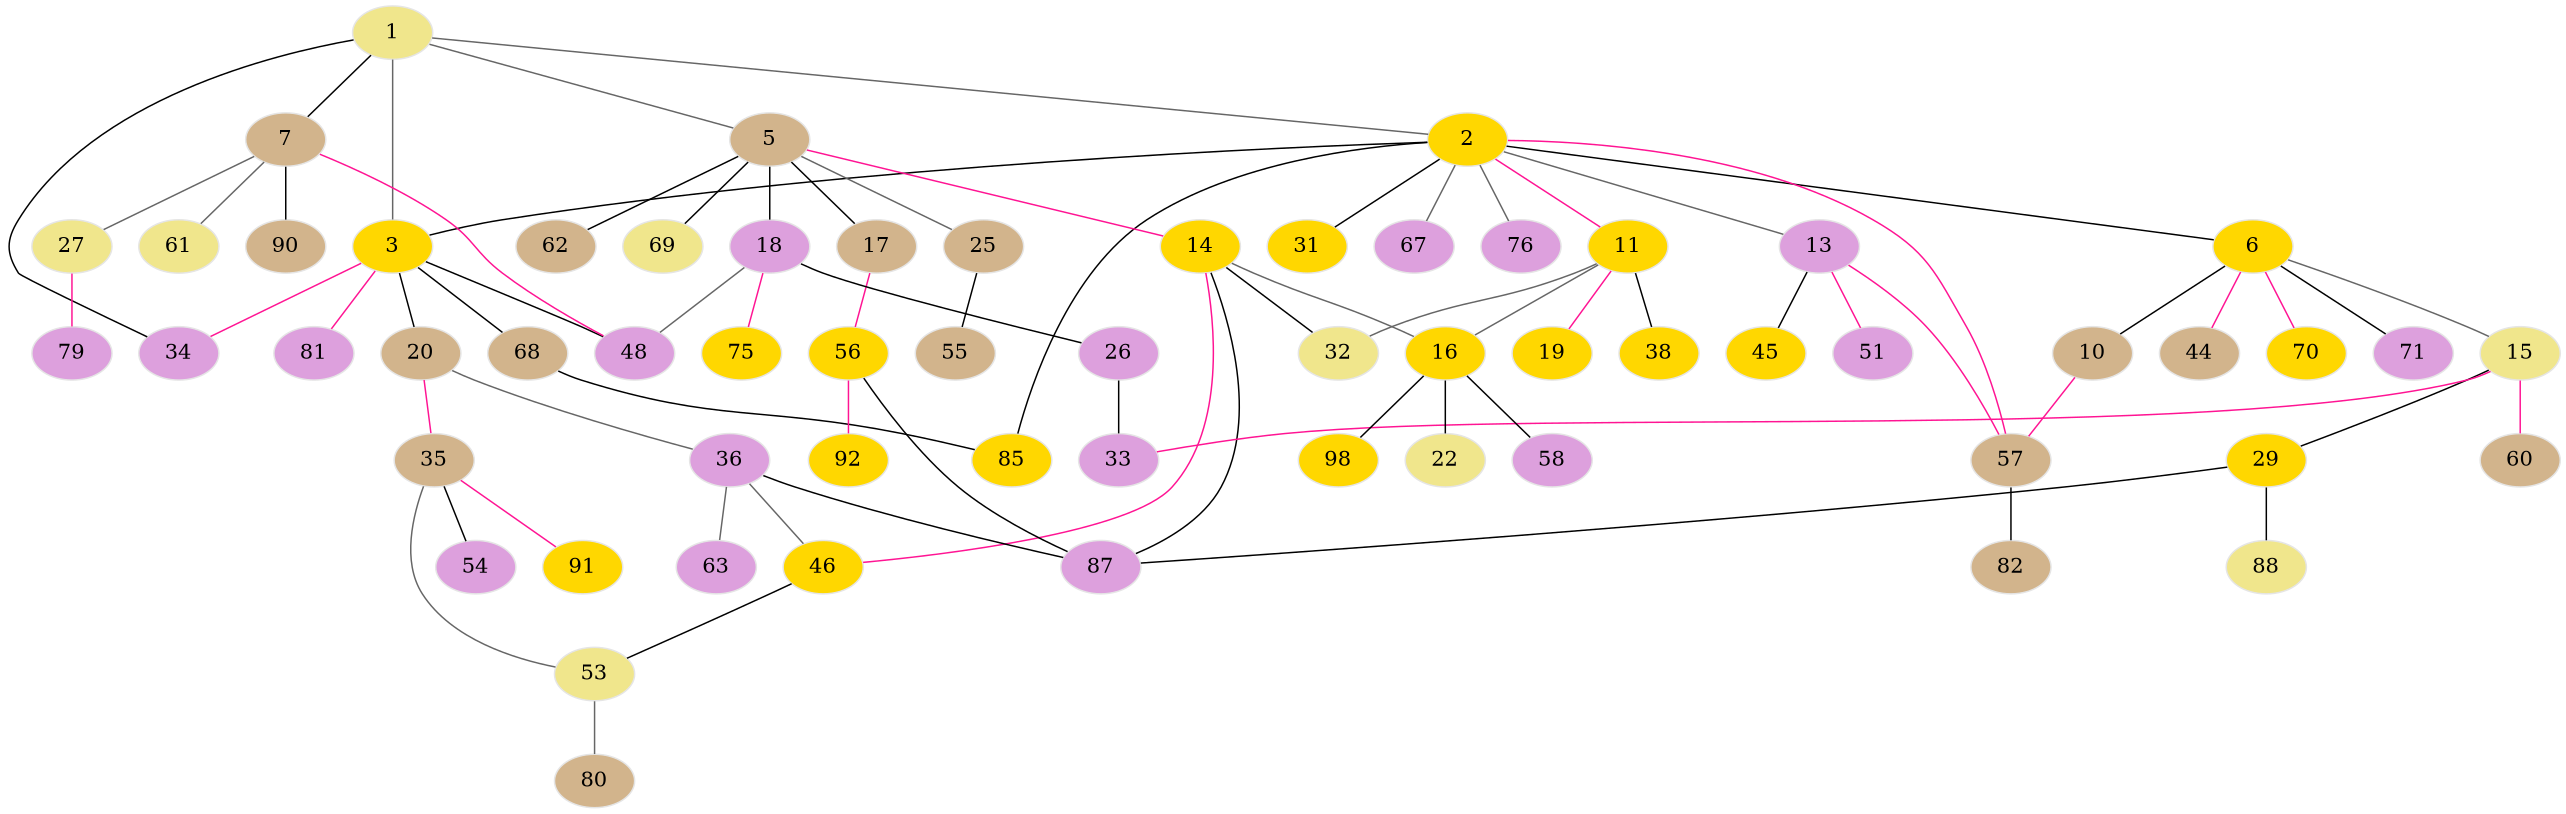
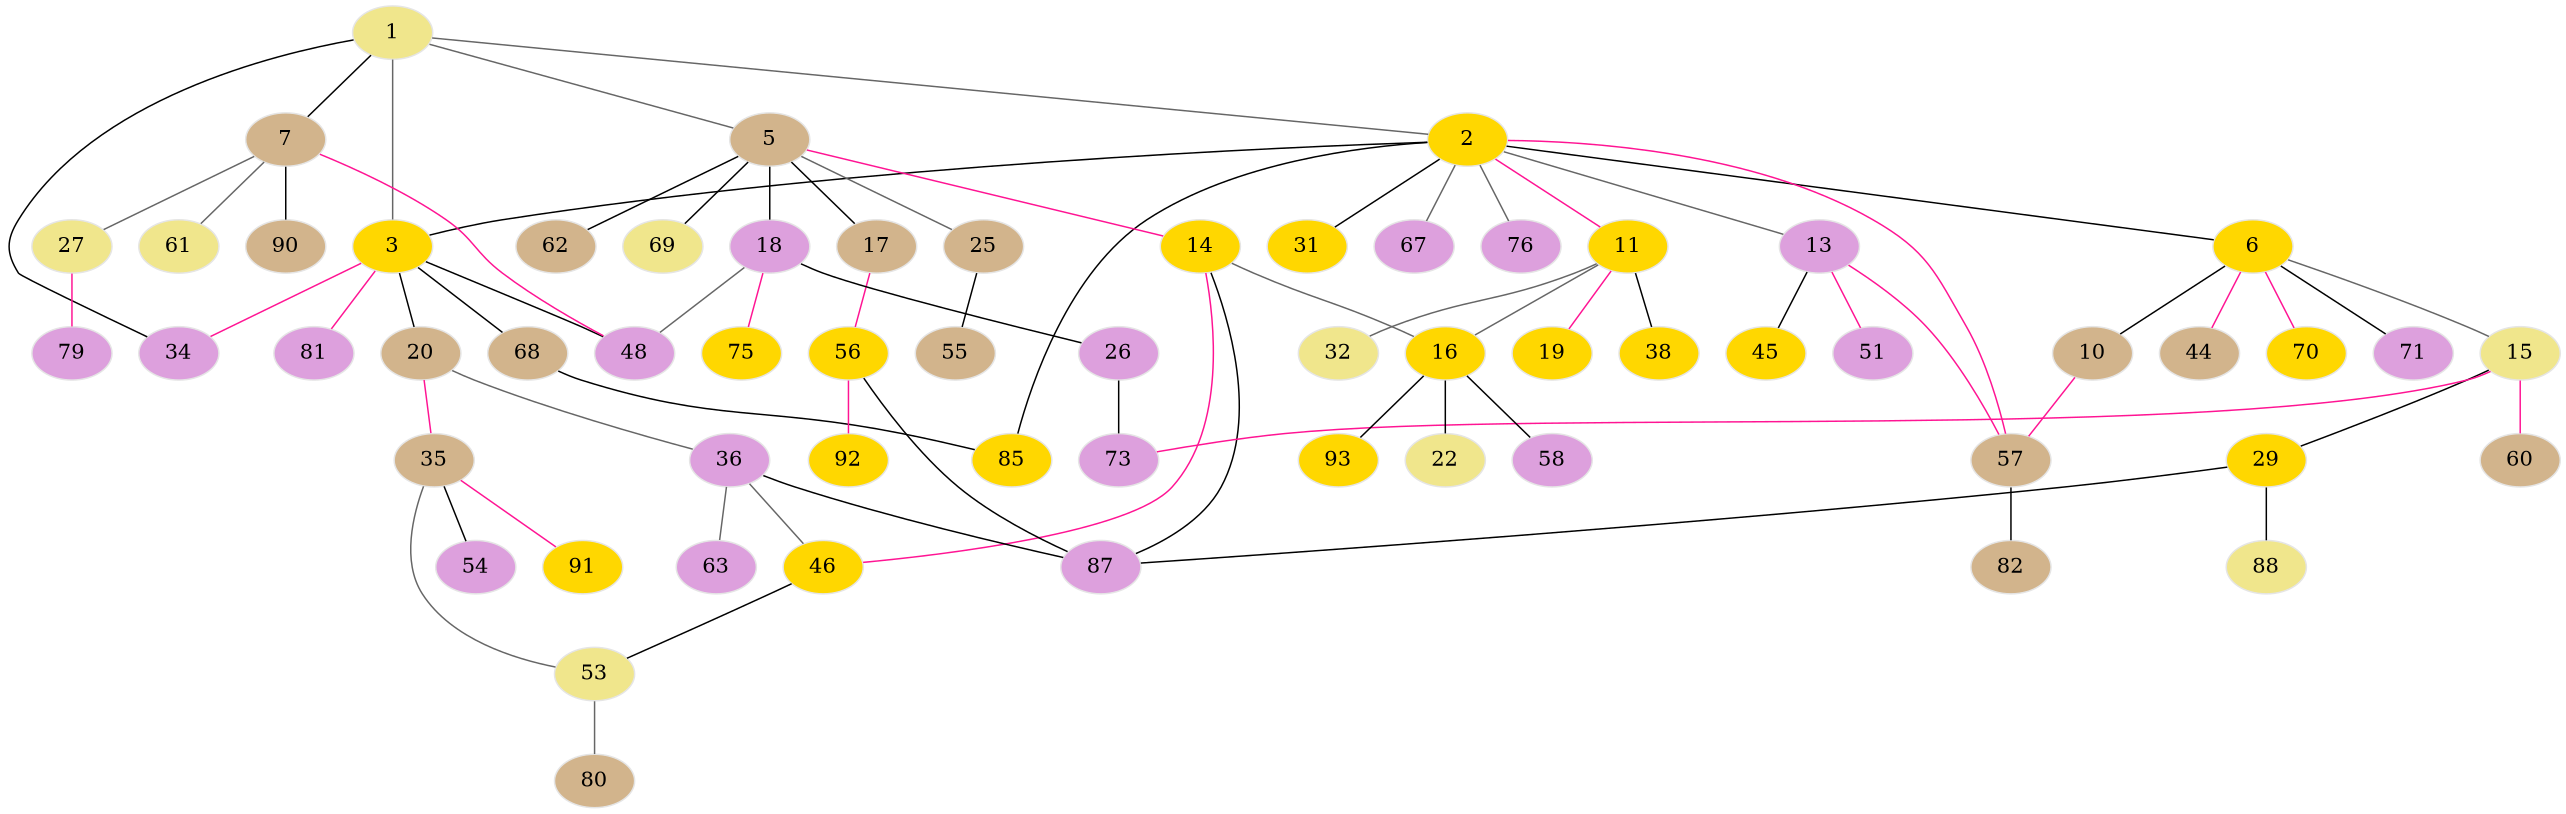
(1269, 300) -> none
(1119, 460) -> (1119, 460)
(1338, 460) -> (1338, 460)
